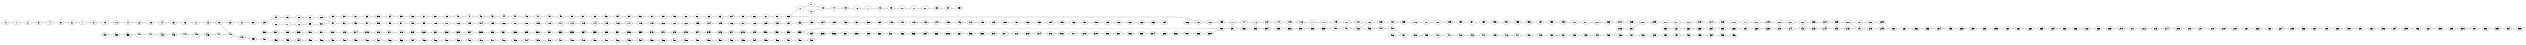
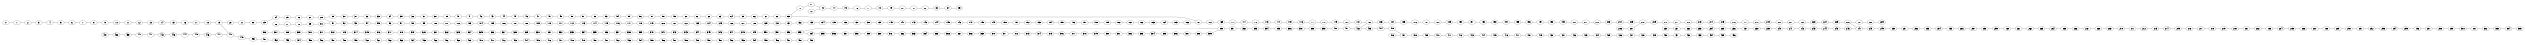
none -> (1176, 23)
